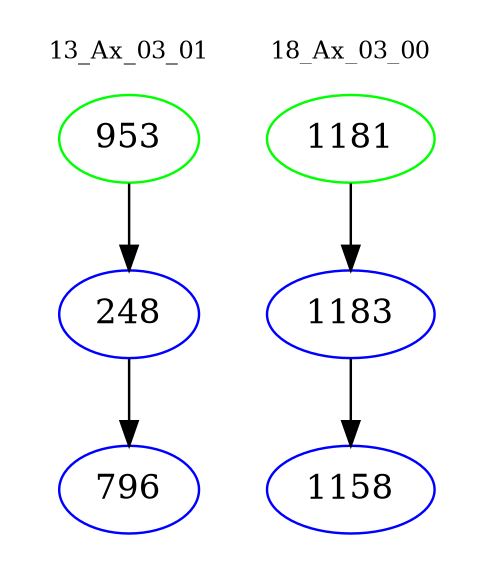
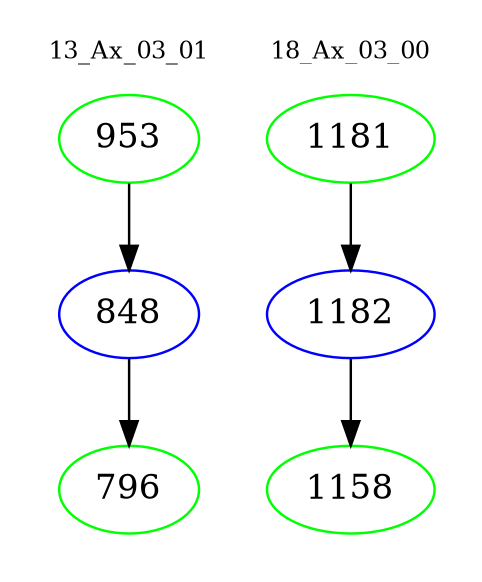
(129, 314) -> (129, 314)
(351, 314) -> (351, 314)
(129, 490) -> (129, 490)
(351, 490) -> (351, 490)
